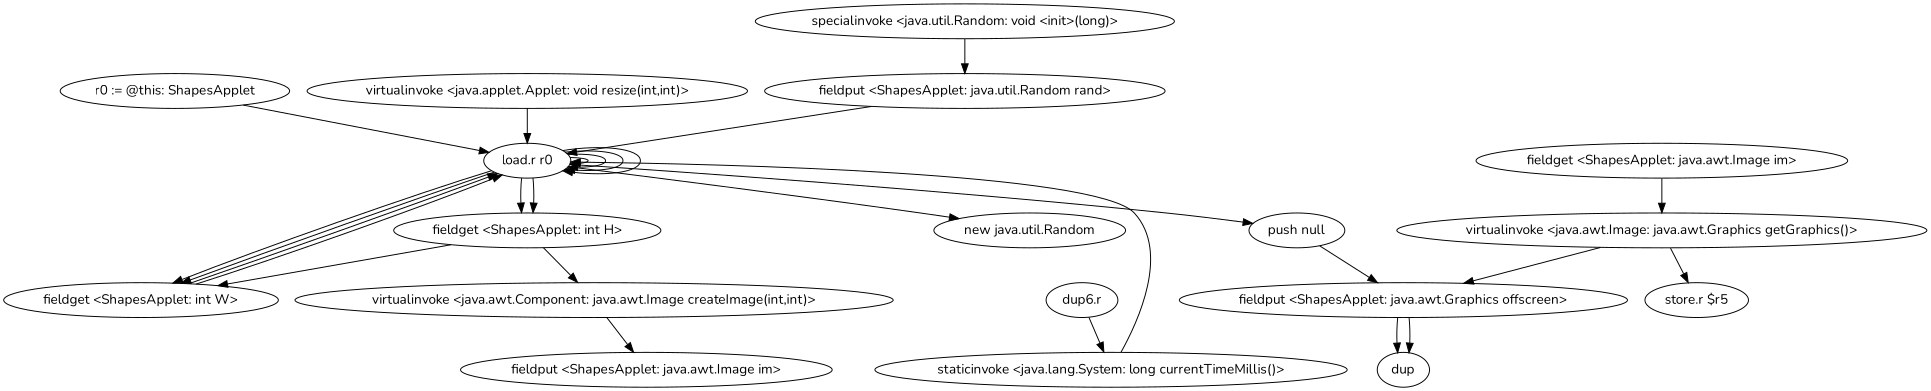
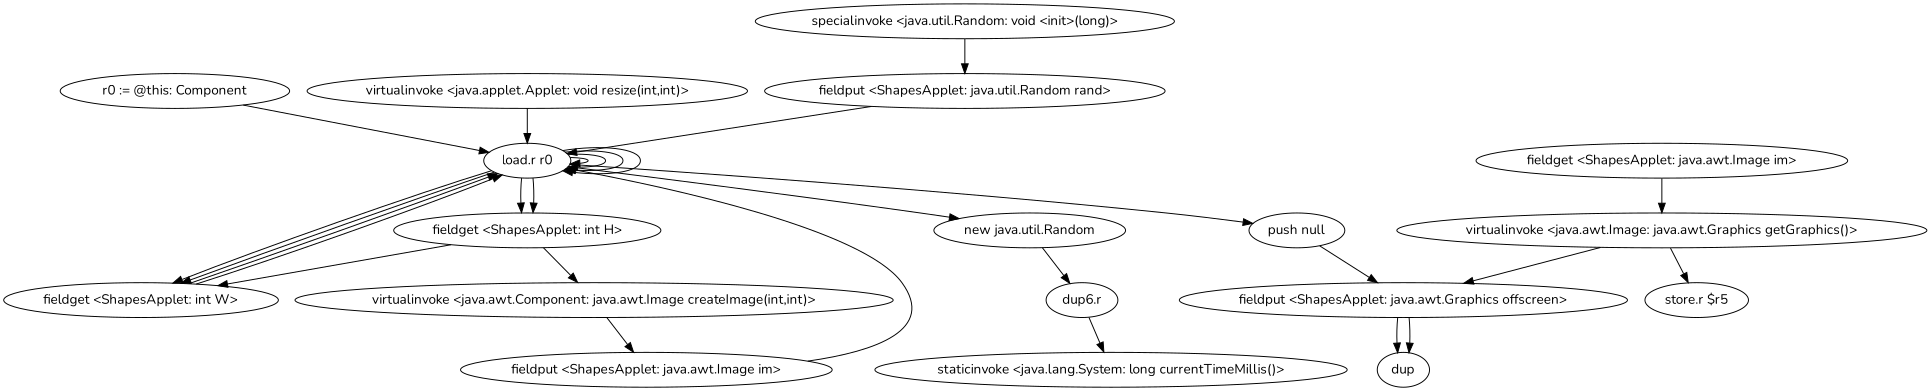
(175, 91) -> (175, 91)
(934, 176) -> (818, 233)
none -> (1053, 262)
